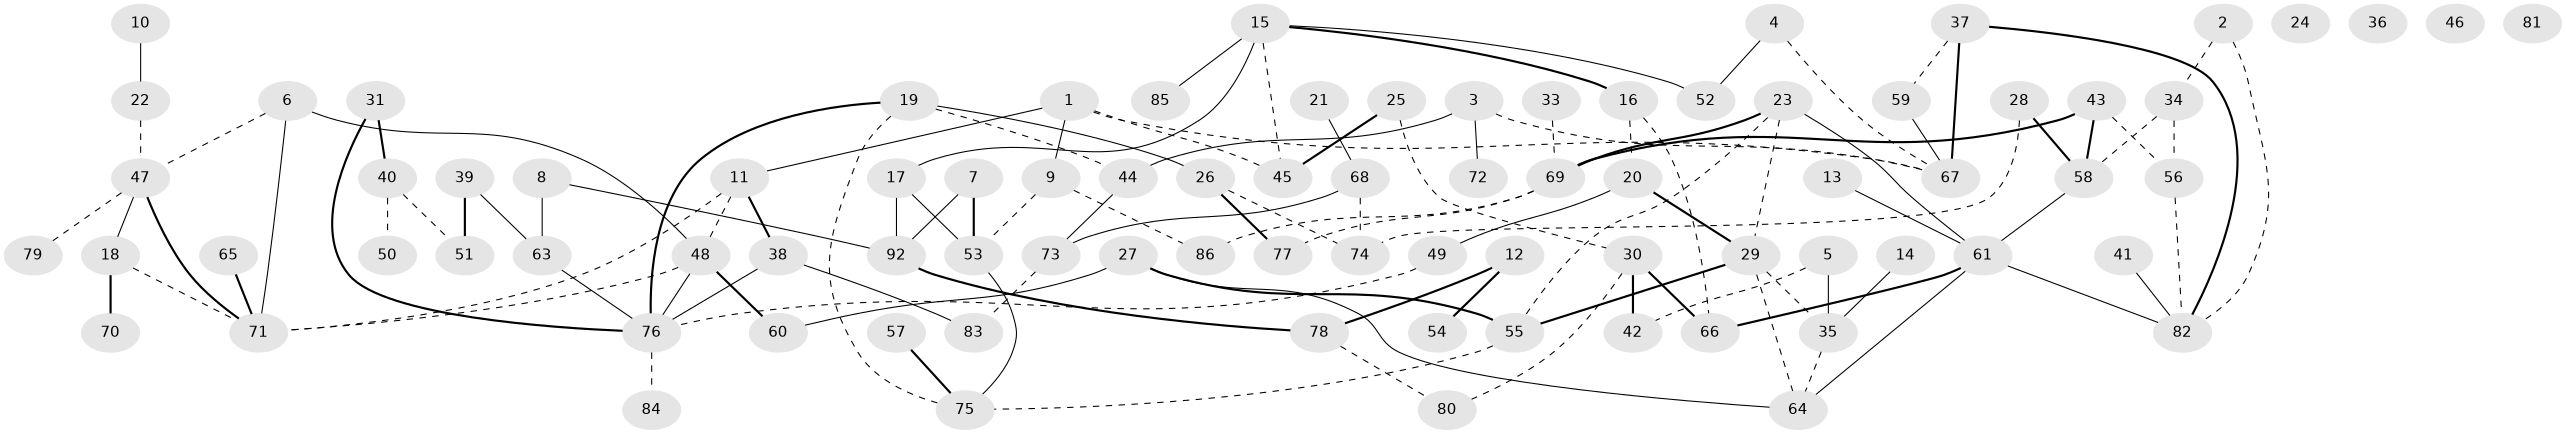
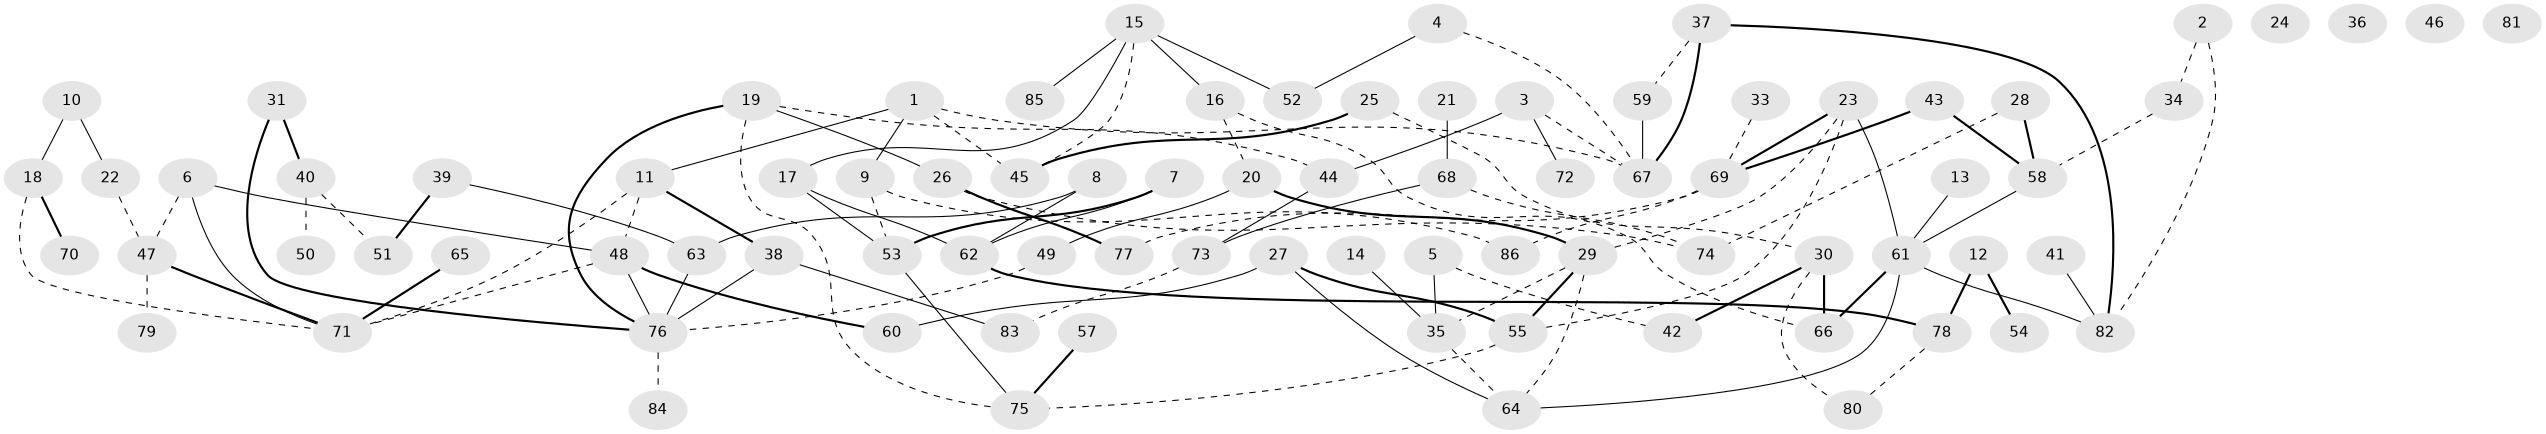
(1450, 48) -> (1175, 62)
(2174, 178) -> none
(126, 217) -> (53, 140)
(896, 256) -> (969, 256)
